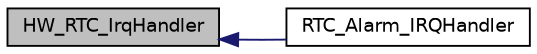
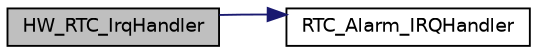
(262, 40) -> (243, 15)
